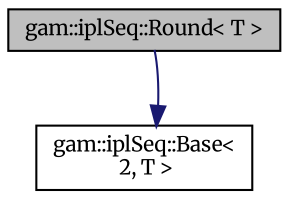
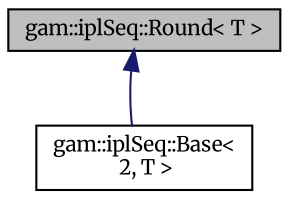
(158, 78) -> (130, 99)
